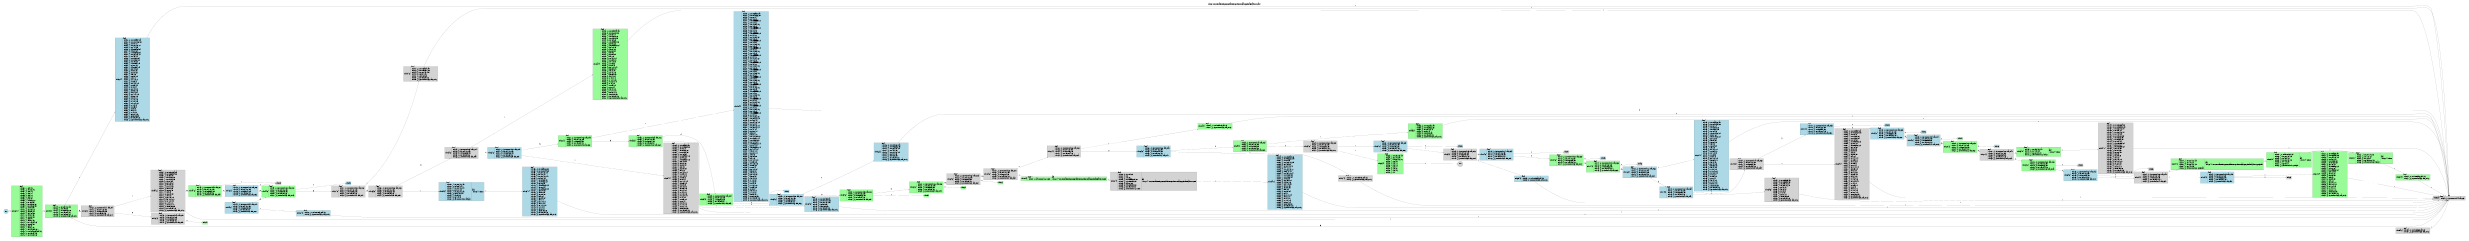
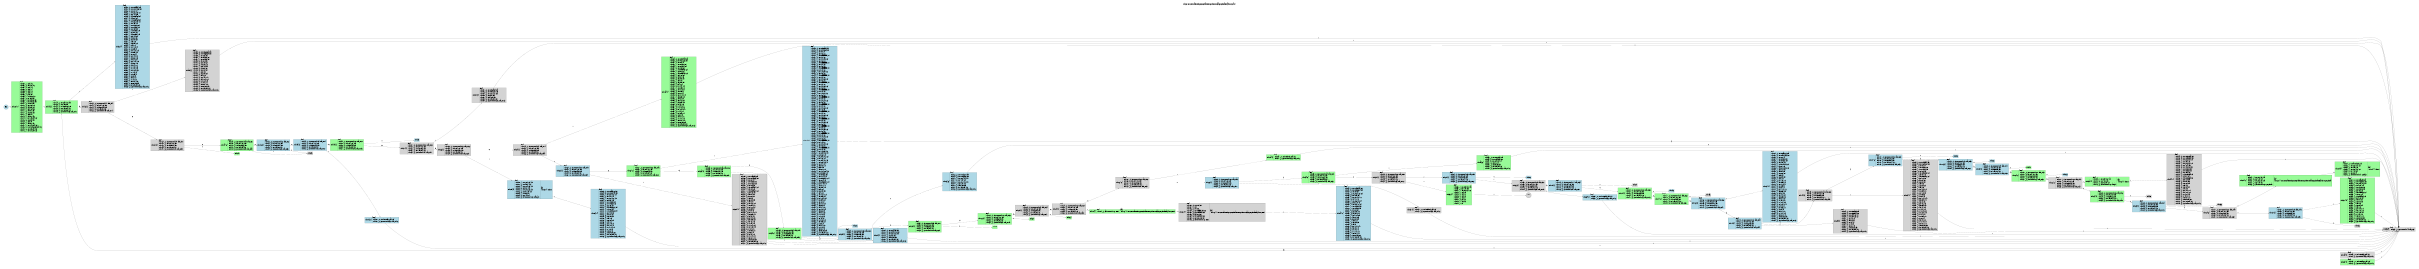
(2371, 158) -> none
(186, 191) -> (202, 145)
(260, 191) -> (291, 145)
